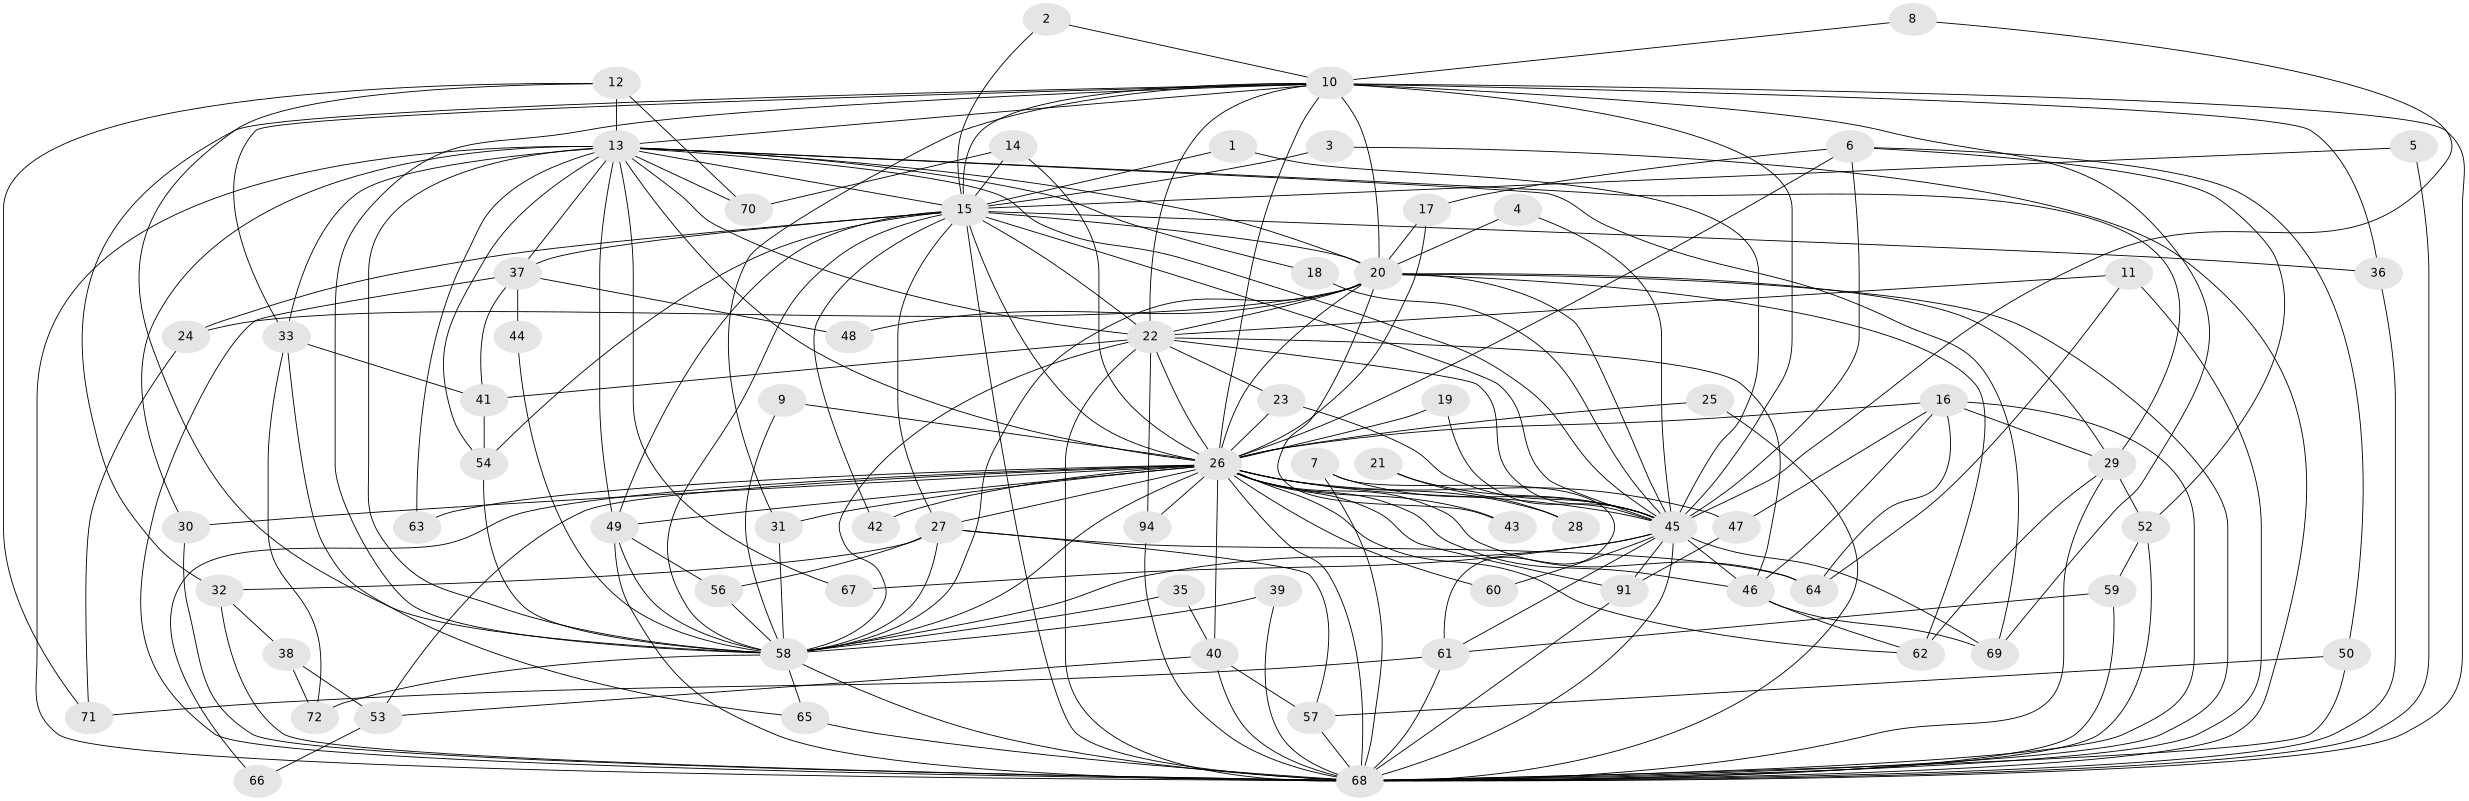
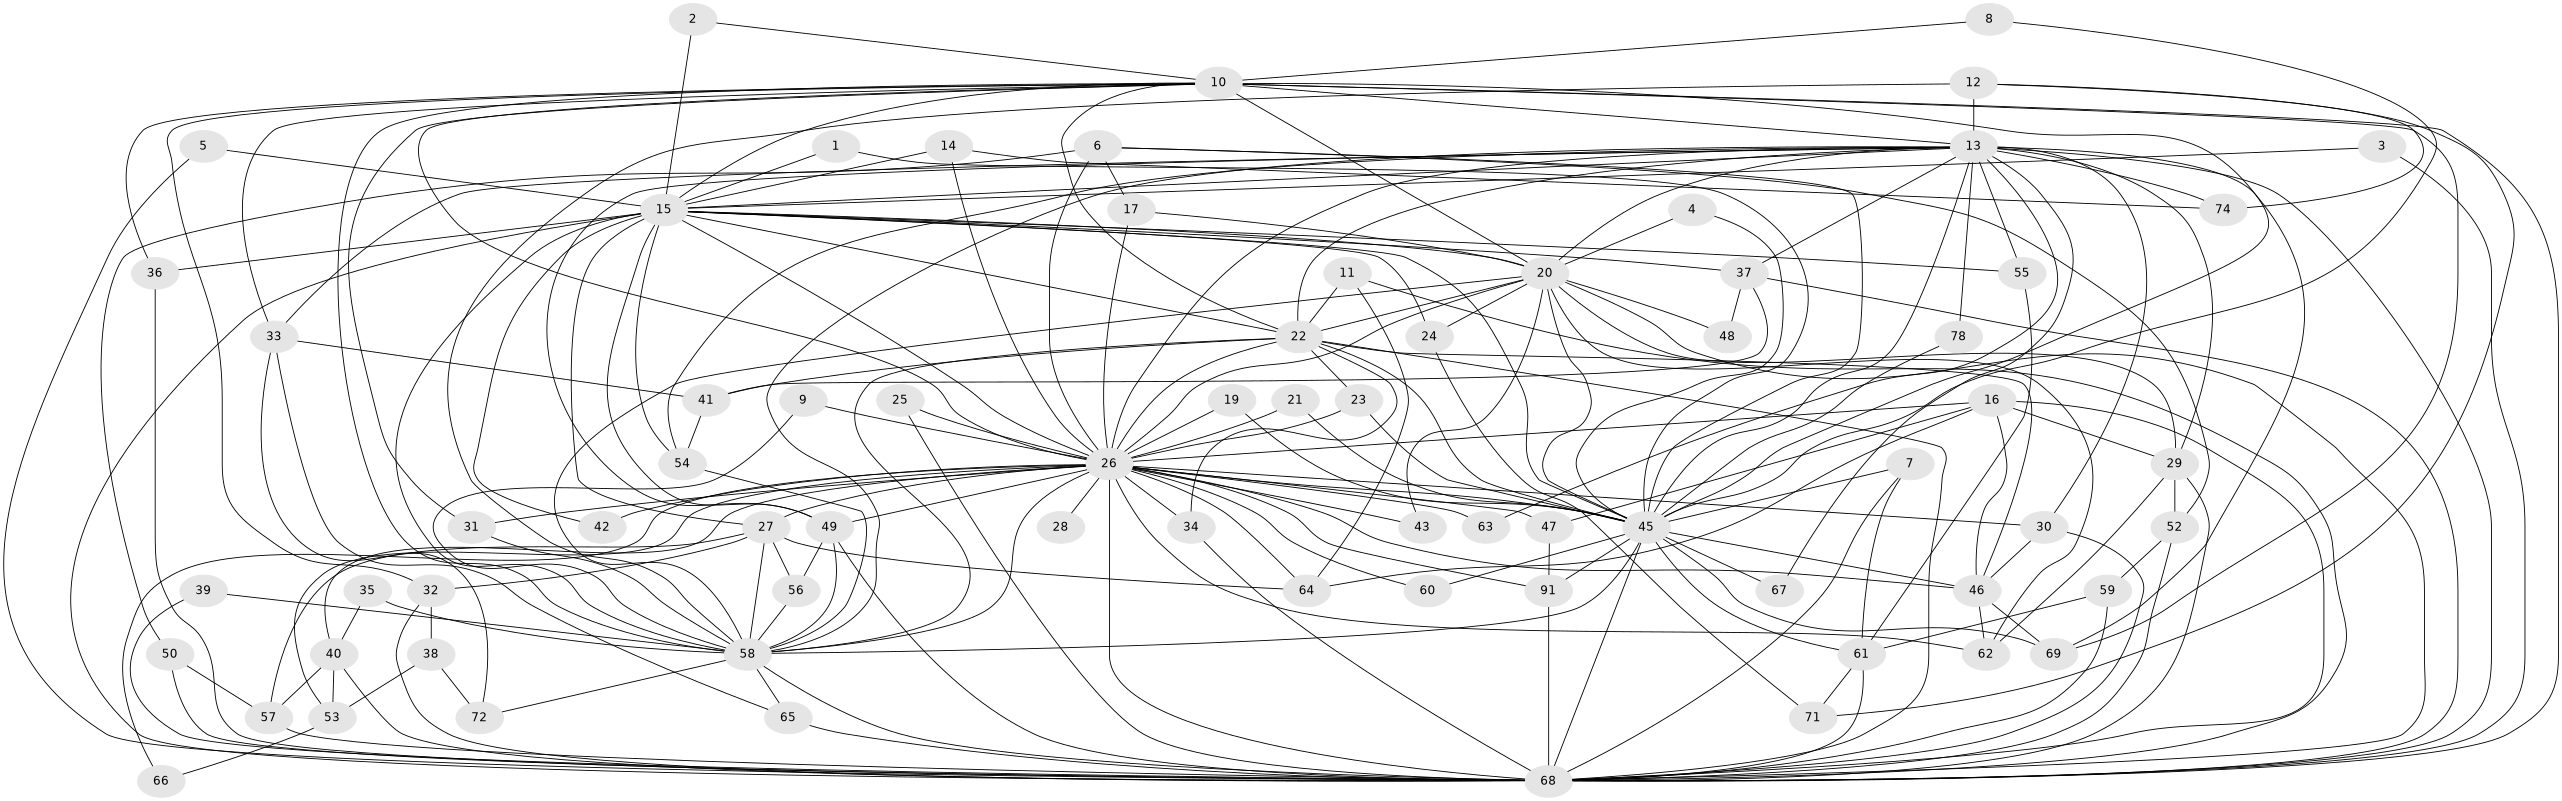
(749, 210) -> (2223, 210)
(1315, 273) -> (1959, 337)
none -> (2022, 273)
(518, 337) -> none
(1478, 495) -> (1205, 436)
(1147, 527) -> (1192, 527)
none -> (2011, 559)
